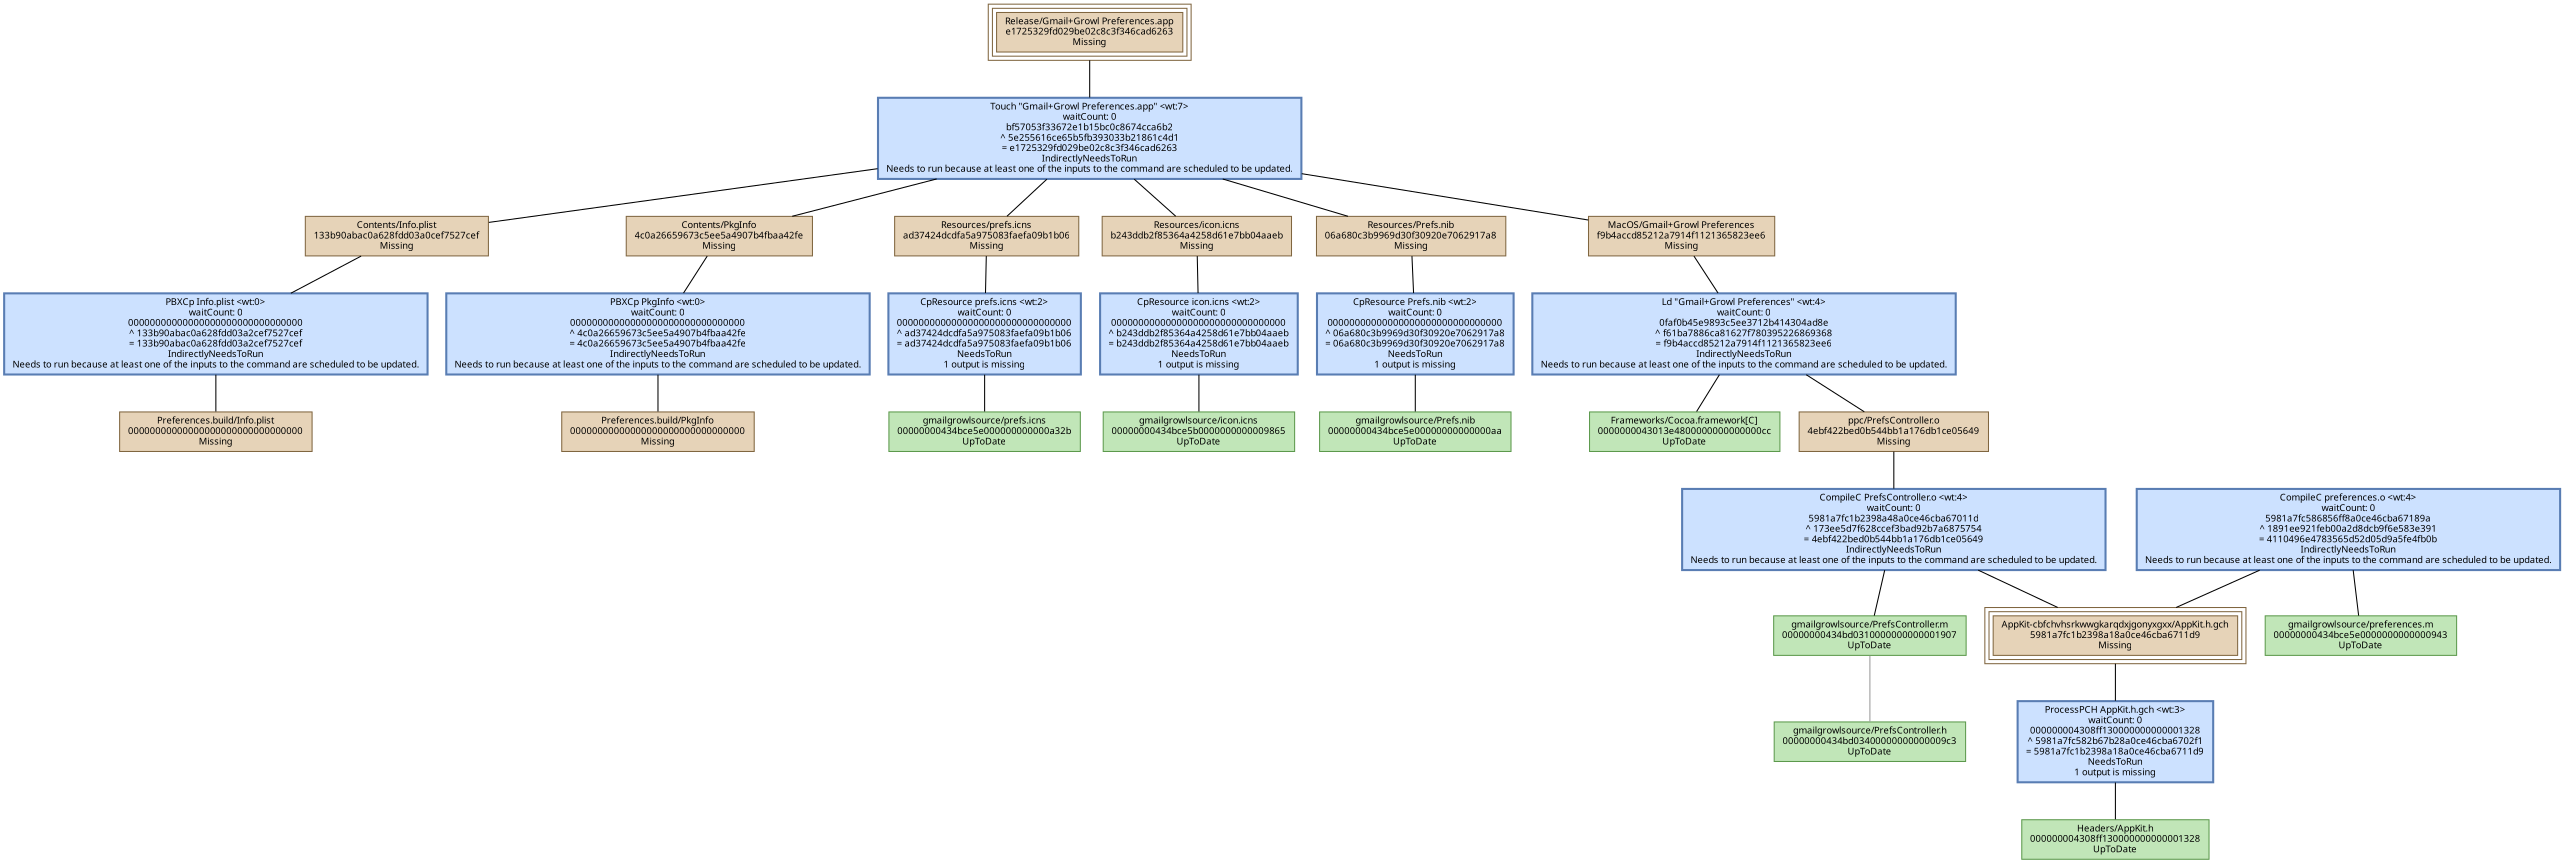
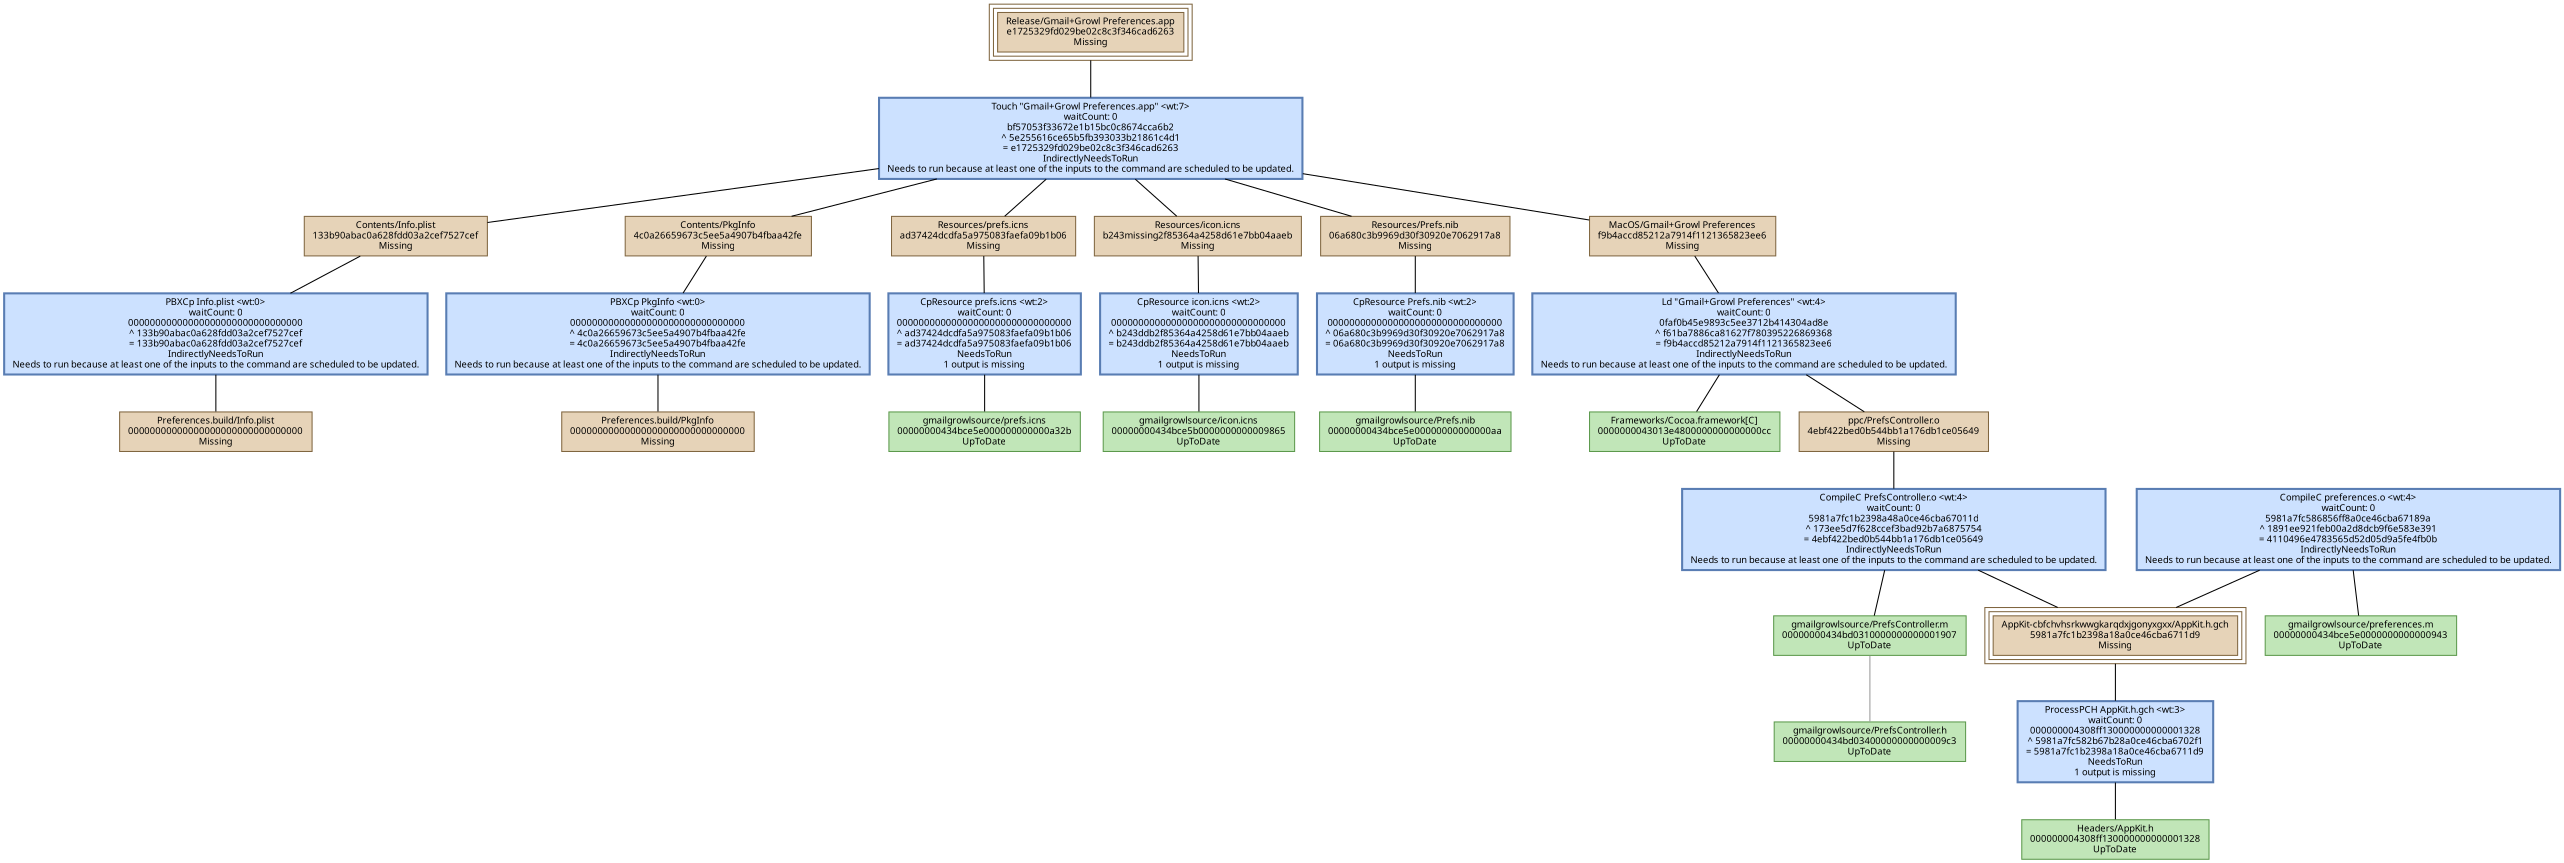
(397, 236) -> (396, 236)
(1197, 236) -> (1198, 236)
